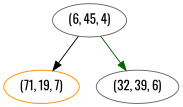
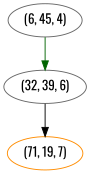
(68, 50) -> (45, 116)
